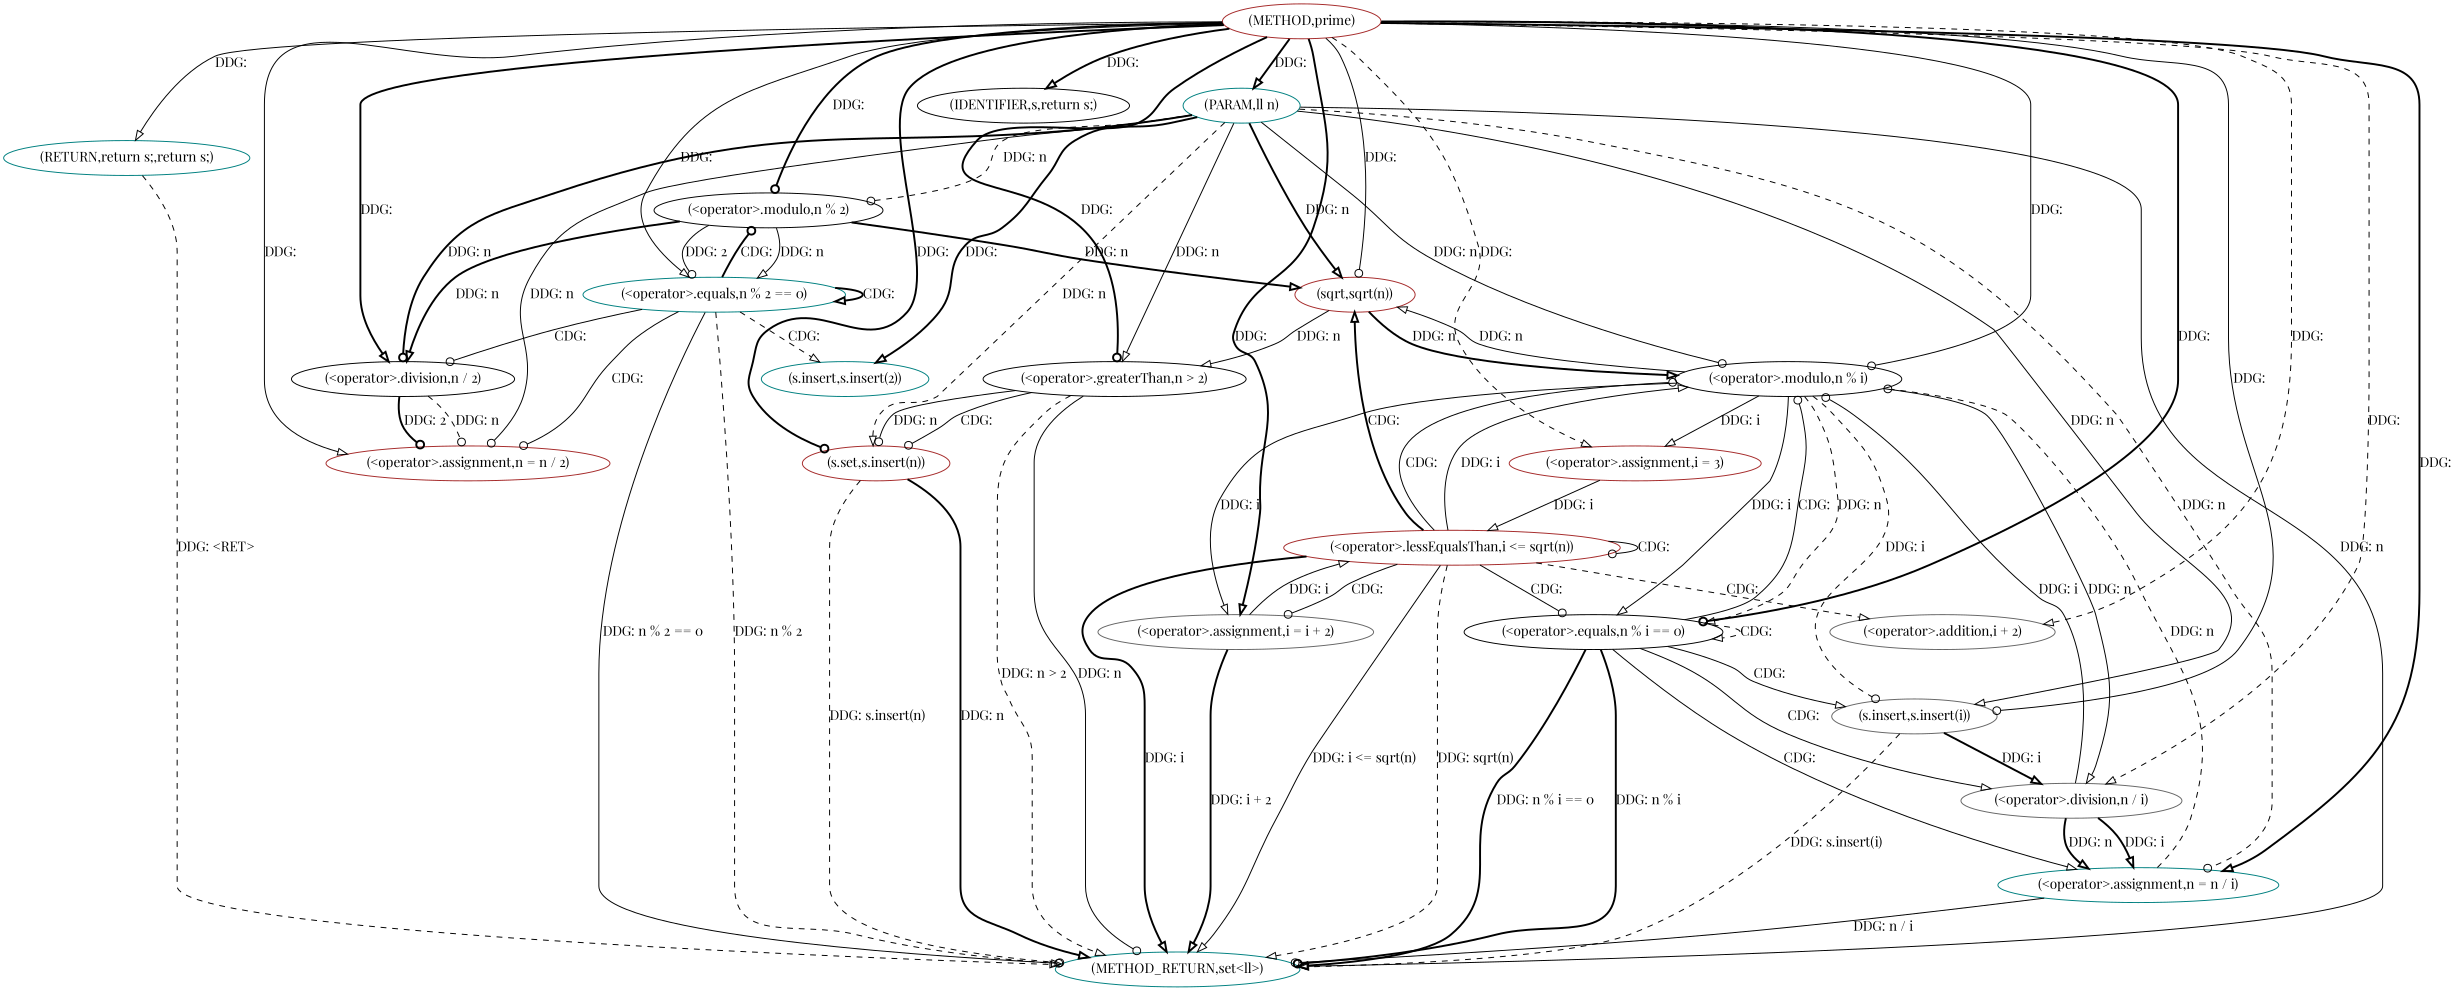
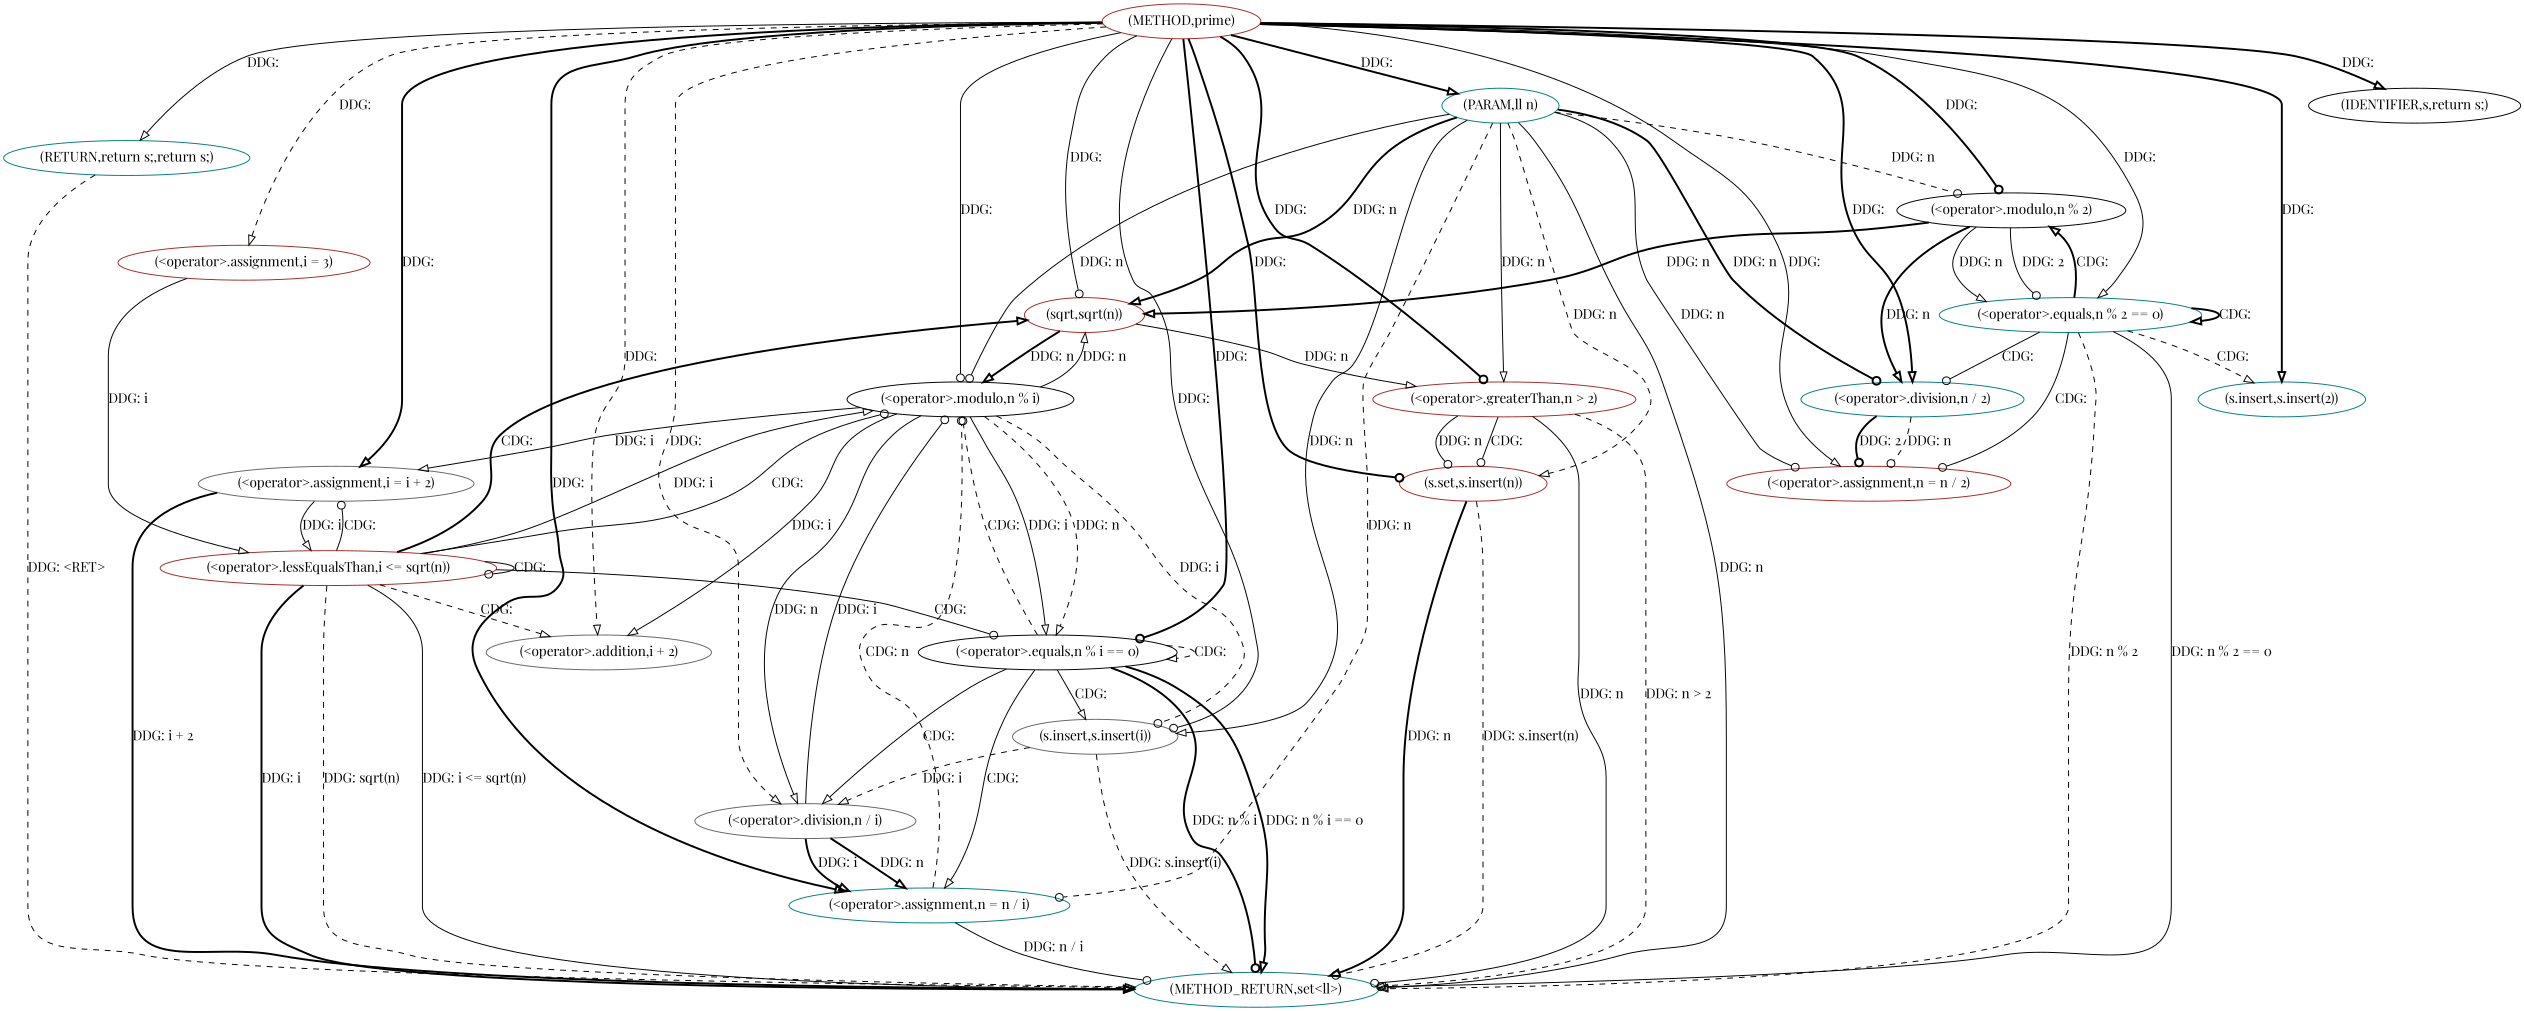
(1022, 210) -> (1908, 50)
(734, 255) -> (2075, 263)
(403, 379) -> (1912, 399)
(1115, 379) -> (1504, 399)
(1716, 419) -> (778, 532)
(1791, 543) -> (988, 534)
(2193, 632) -> (888, 652)
(1988, 756) -> (941, 766)
